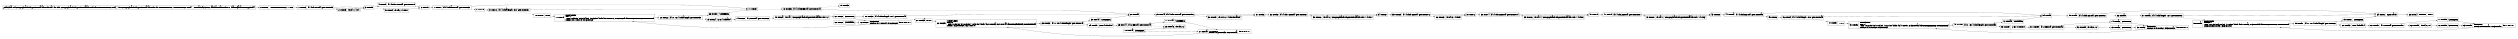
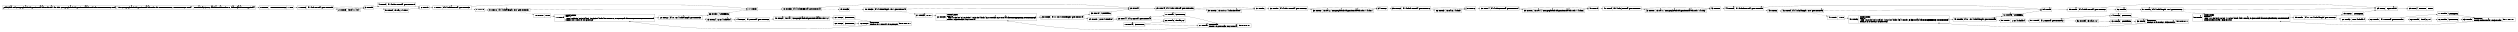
(859, 17) -> (856, 9)
